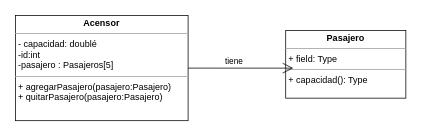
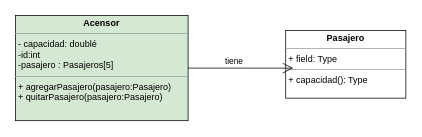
(102, 68) -> (102, 68)
